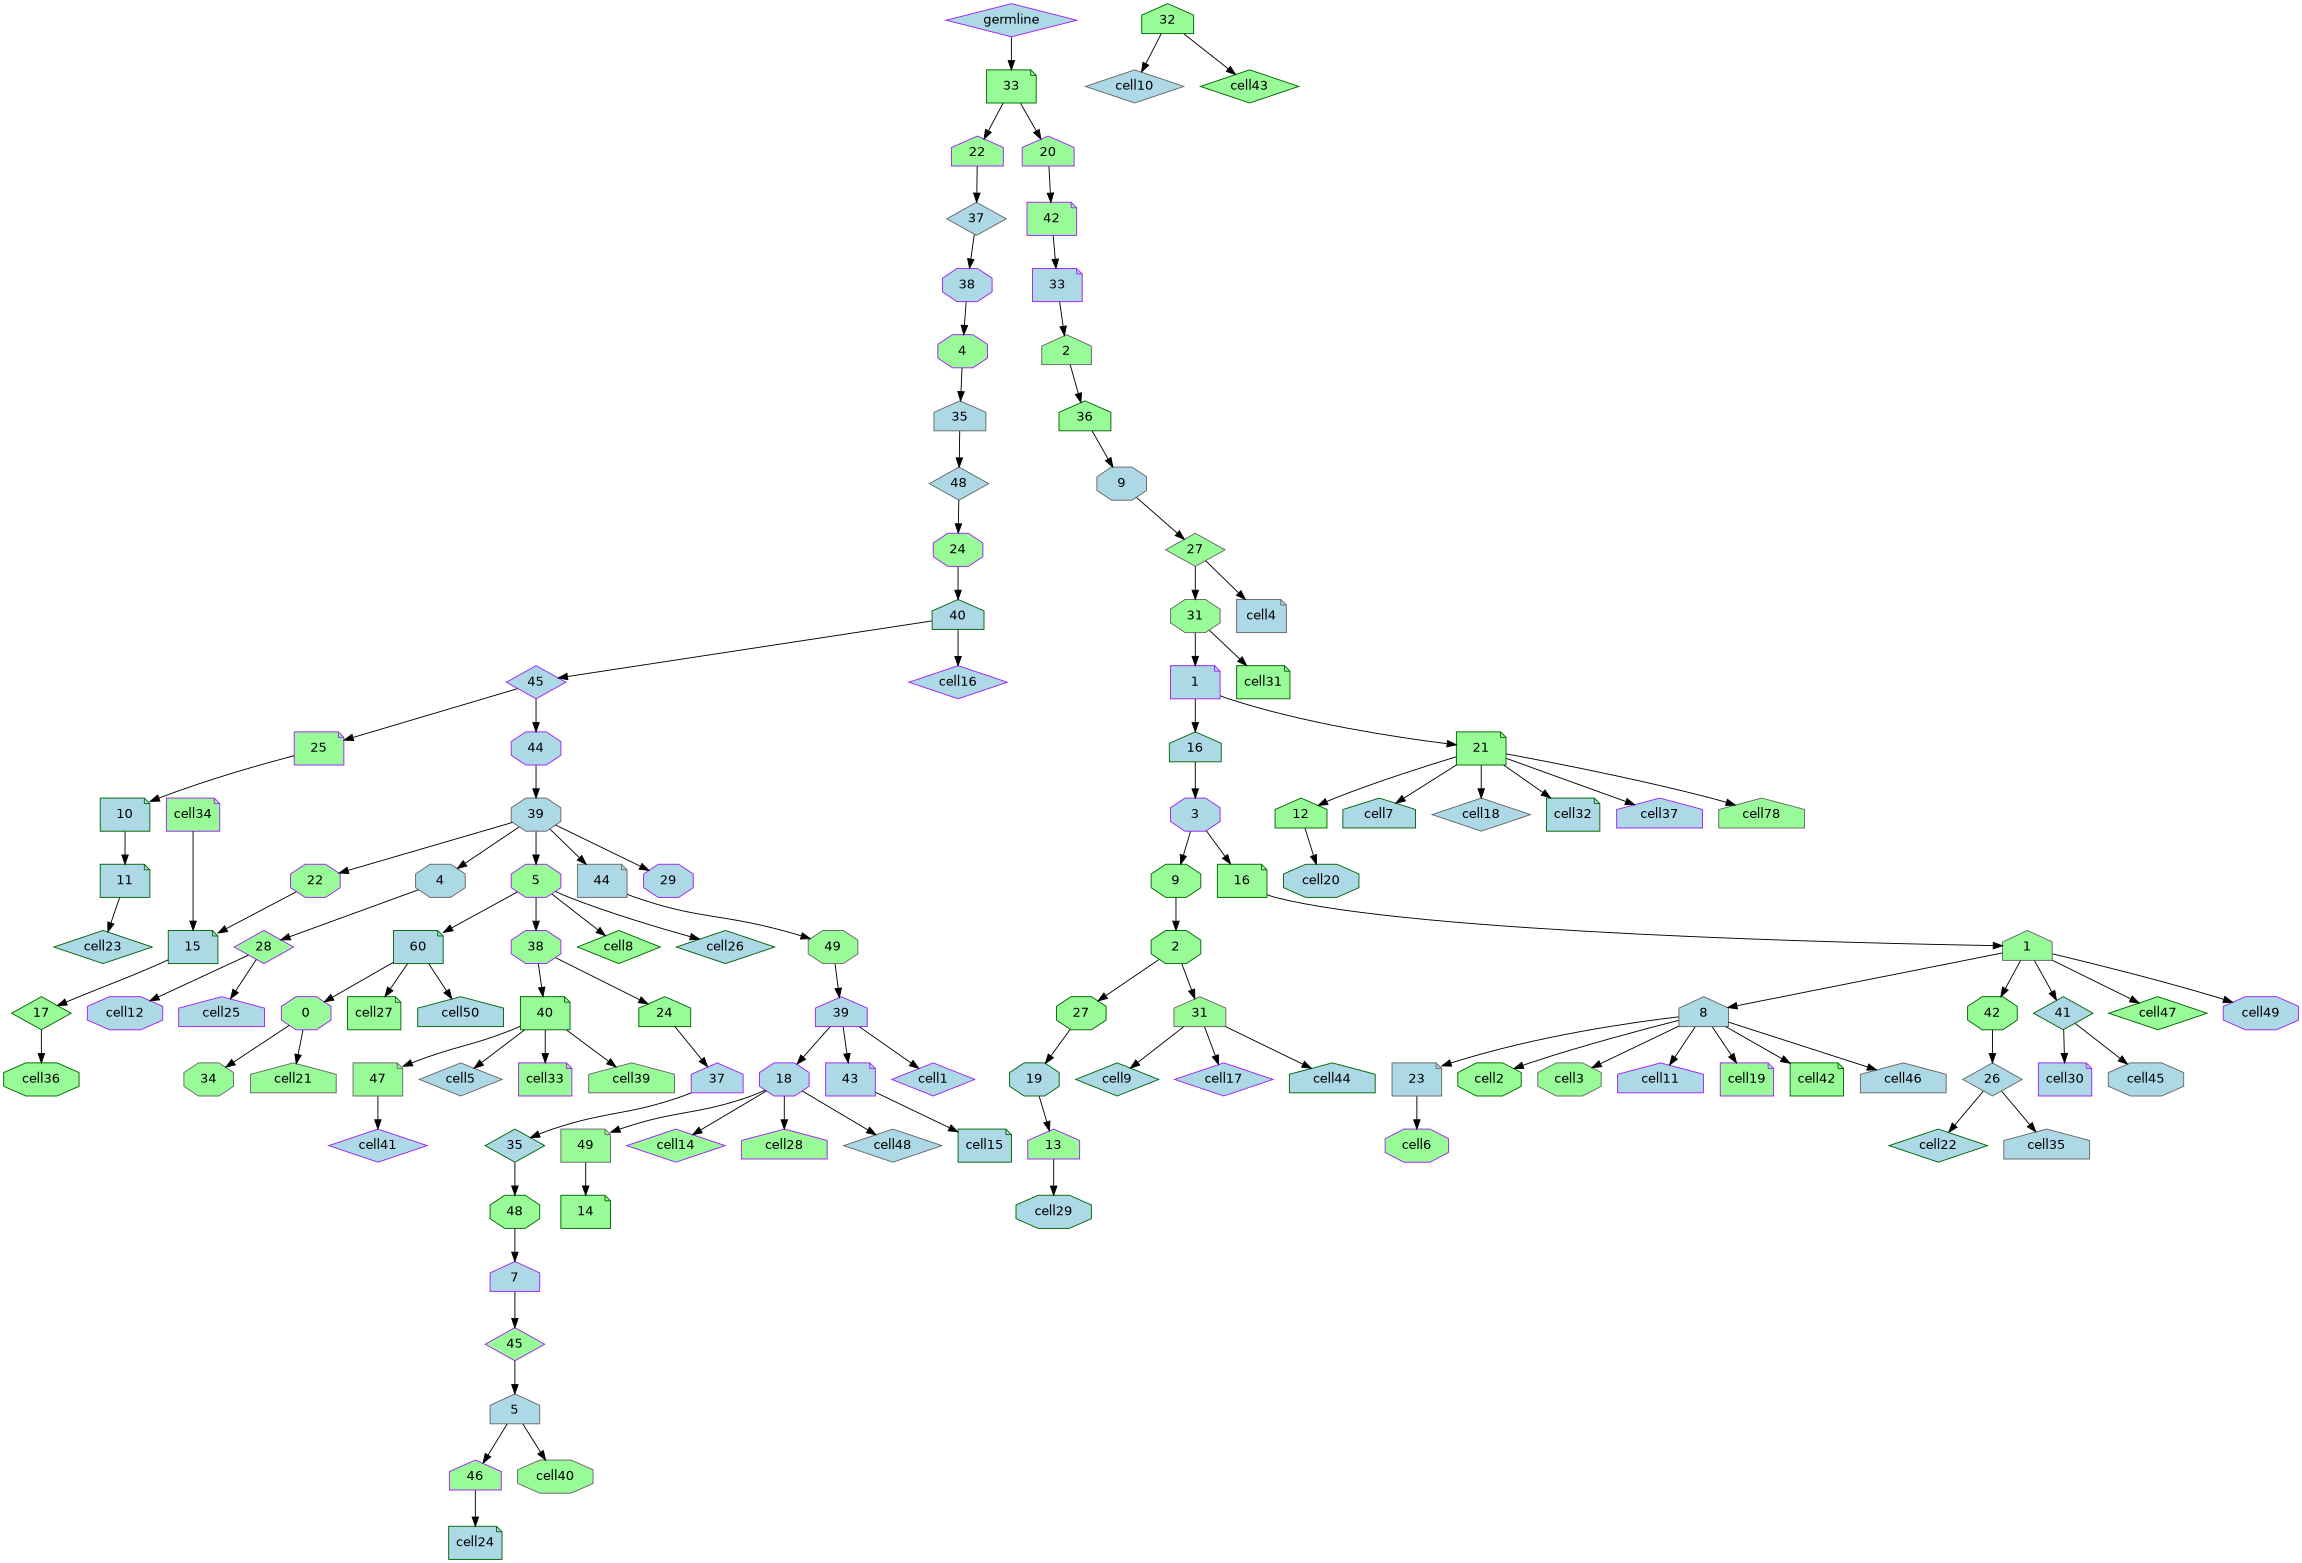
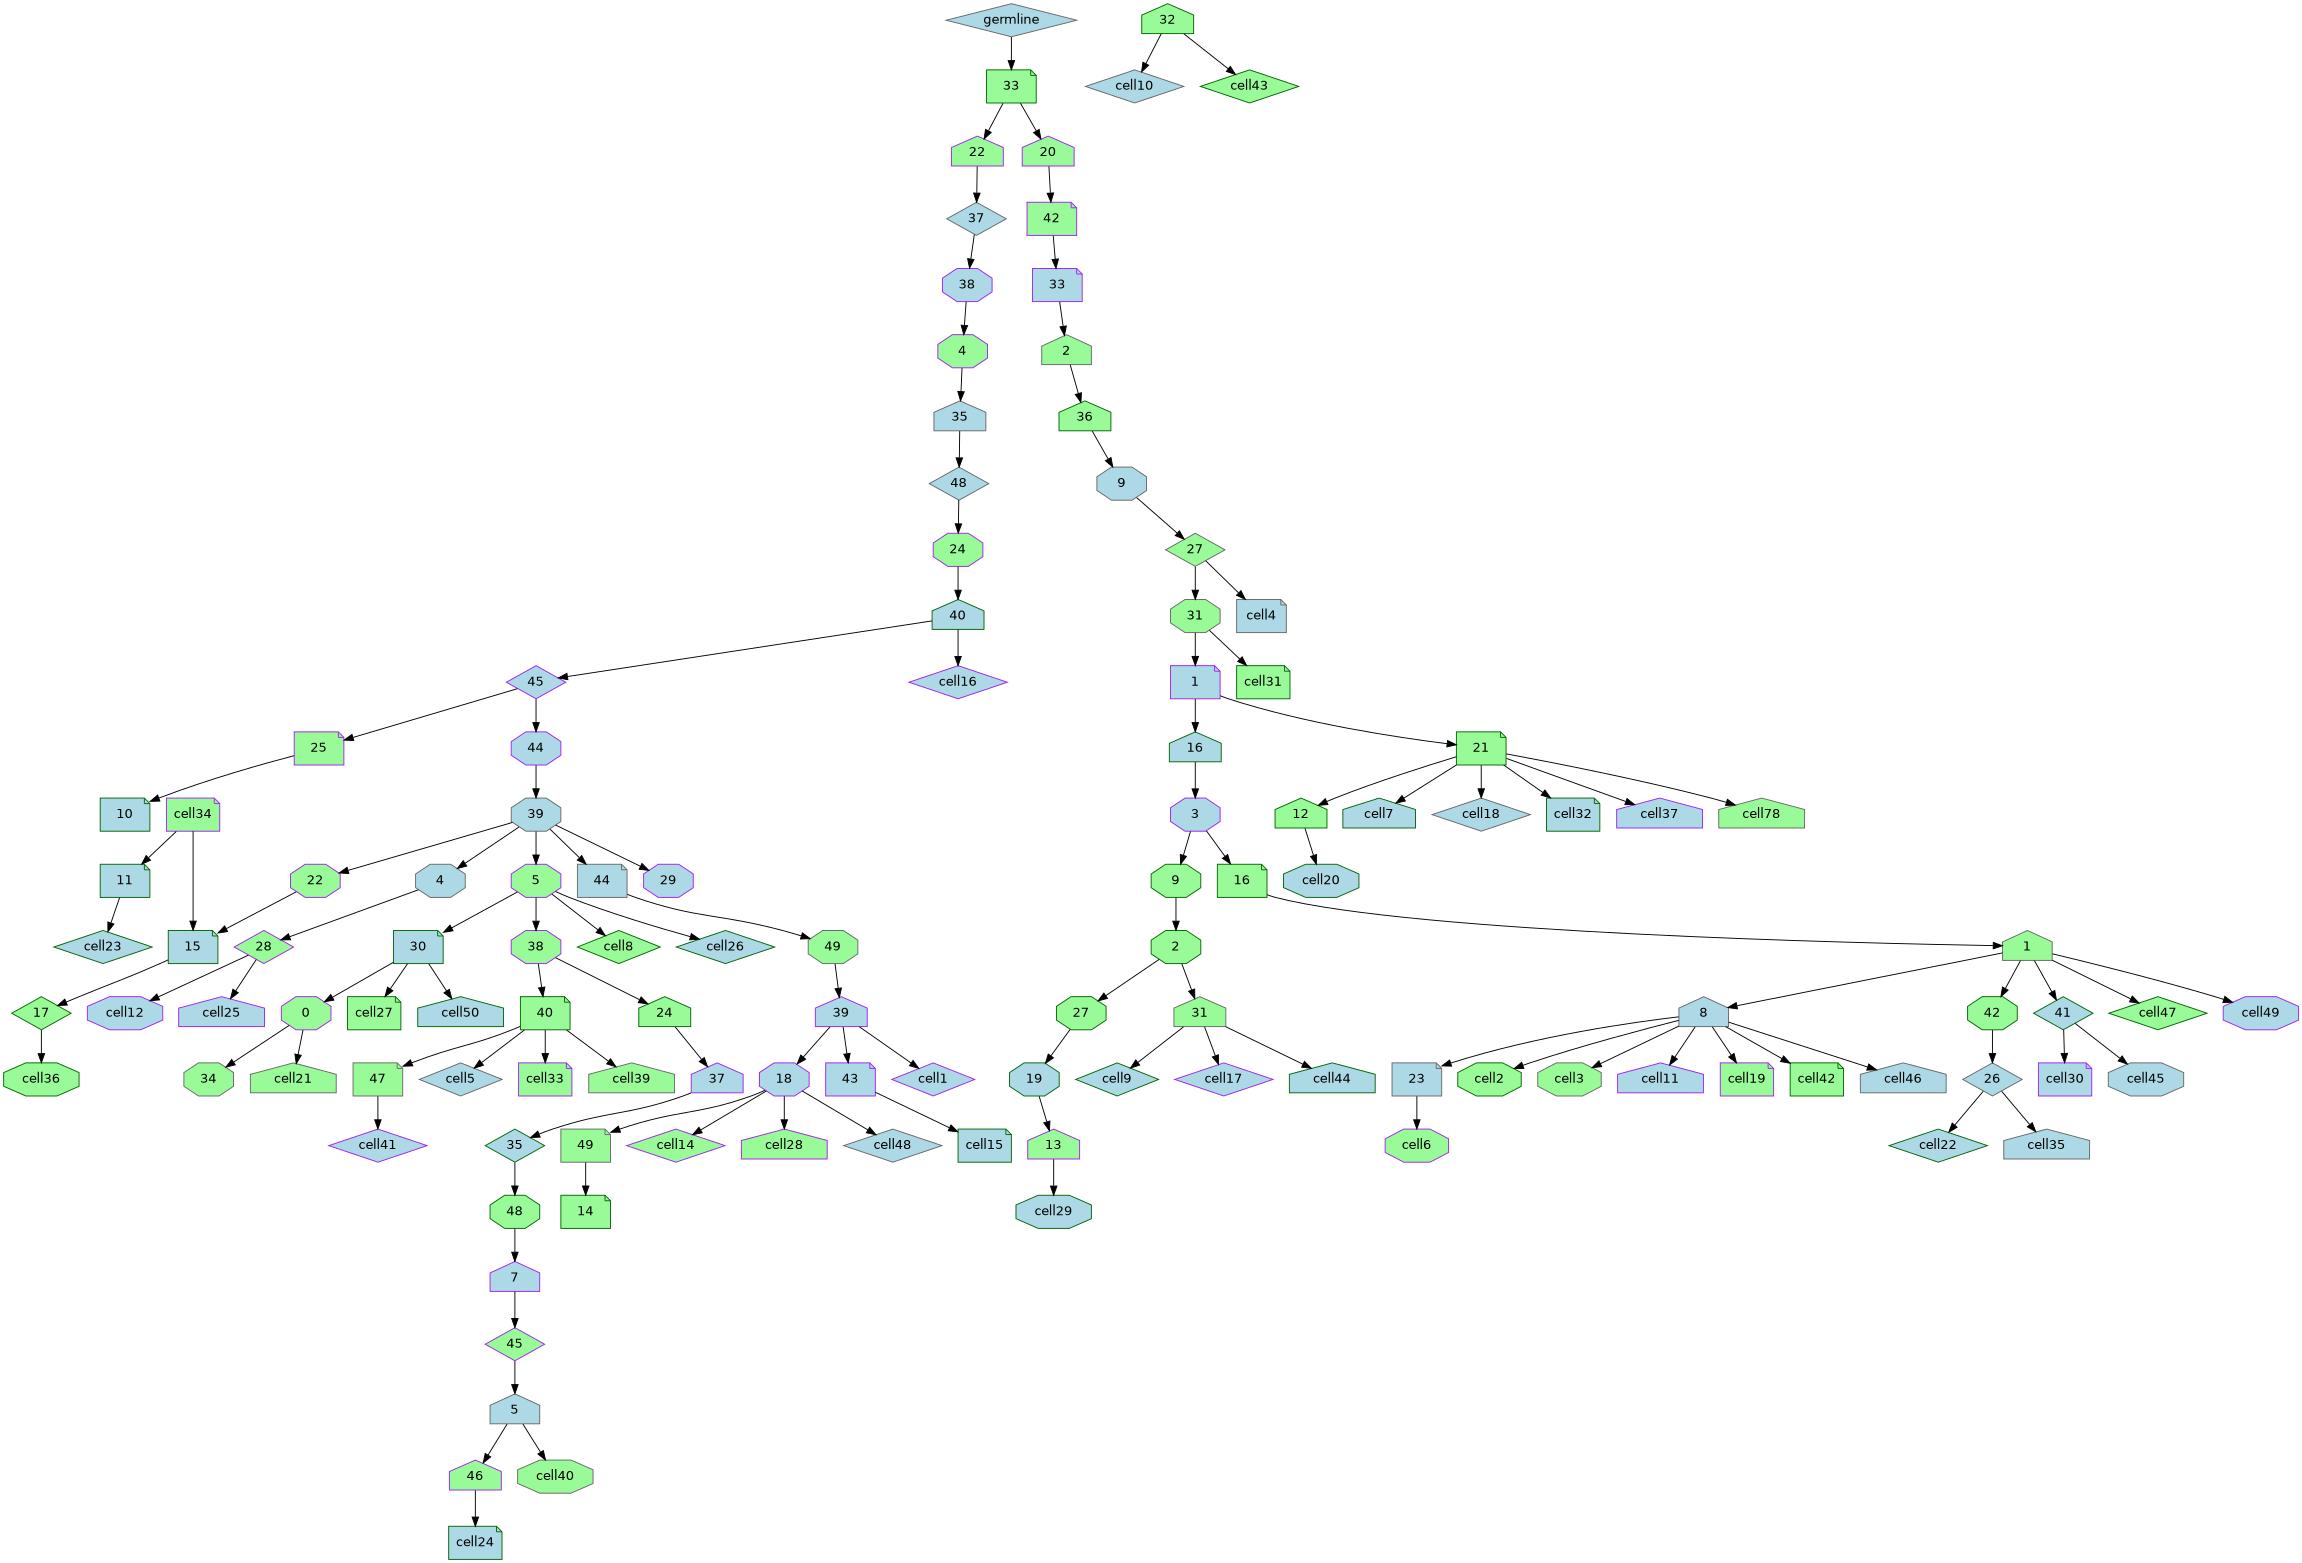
(1011, 20) -> (1011, 20)
(125, 843) -> (162, 845)
(418, 947) -> (418, 947)
